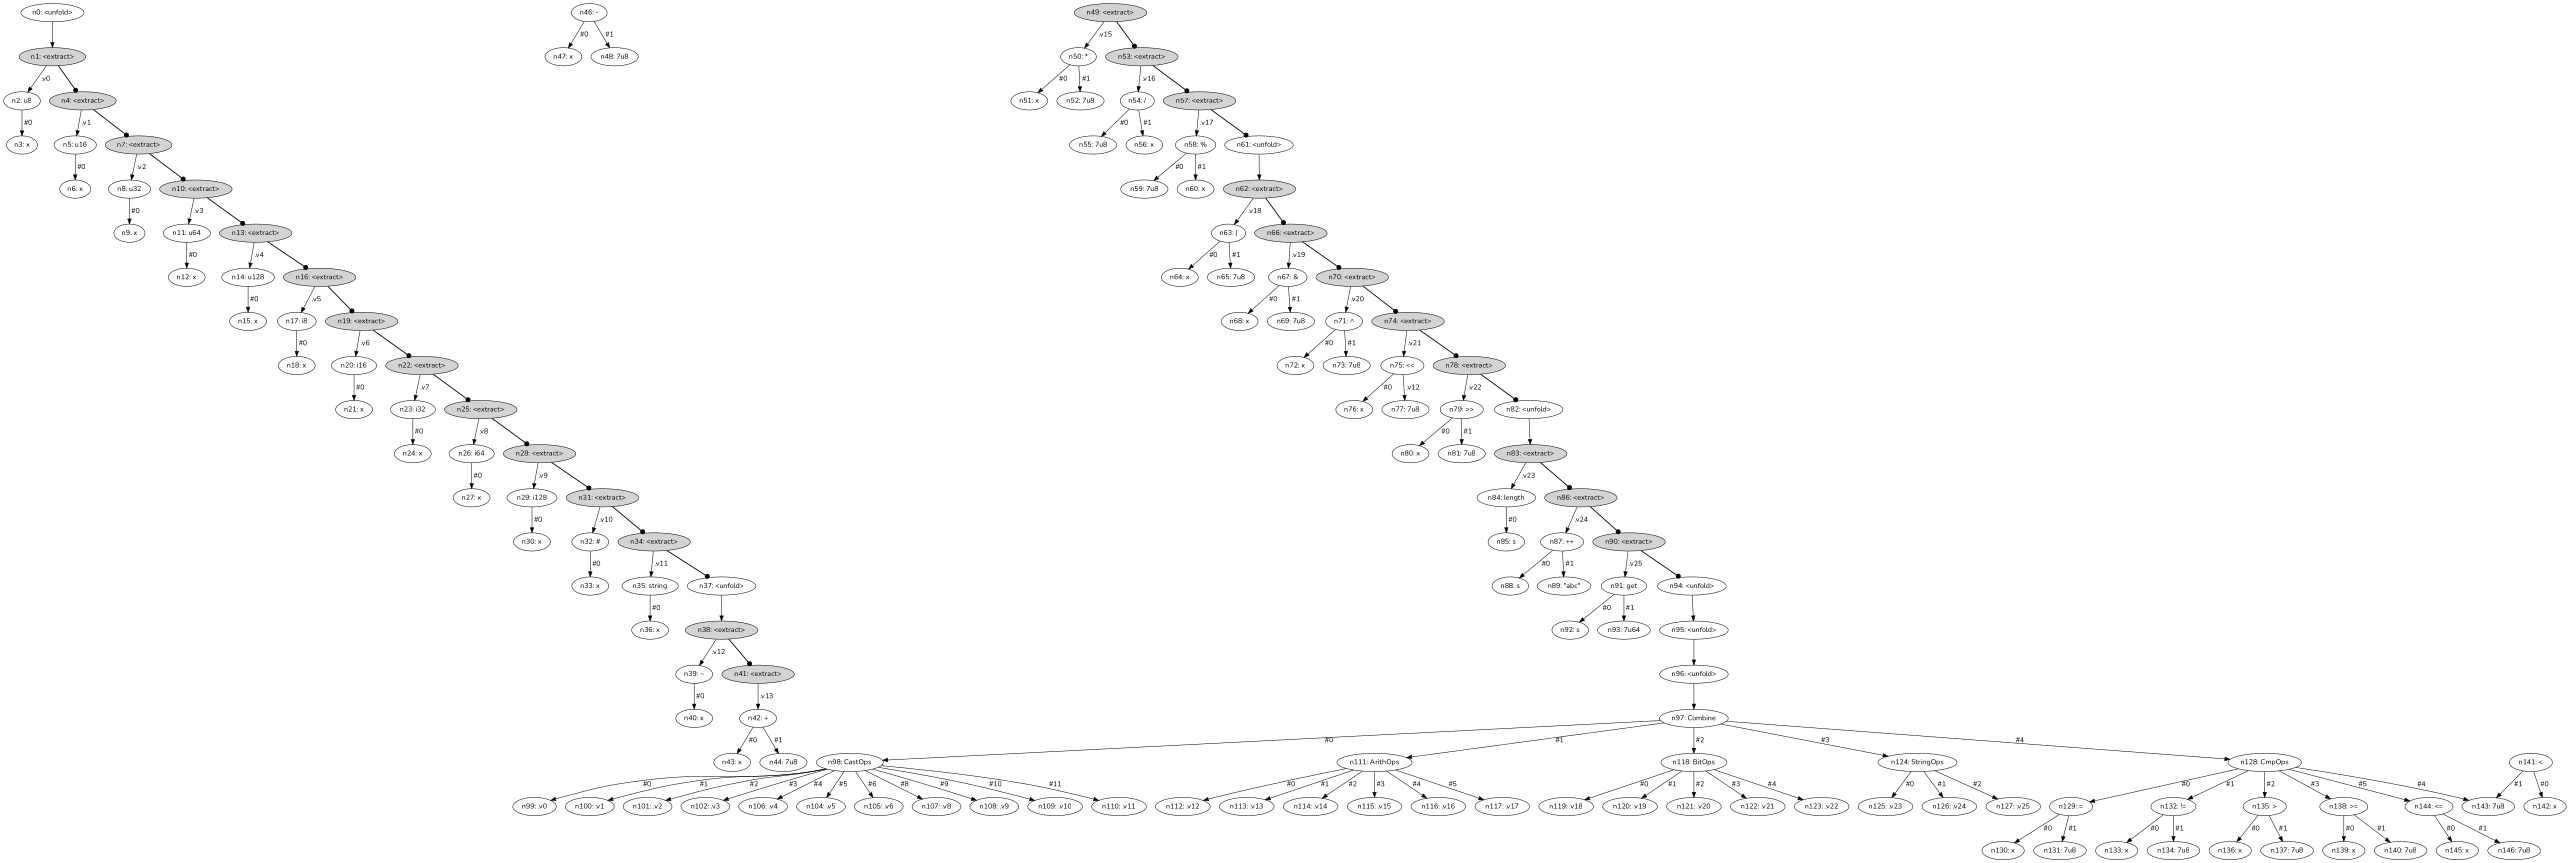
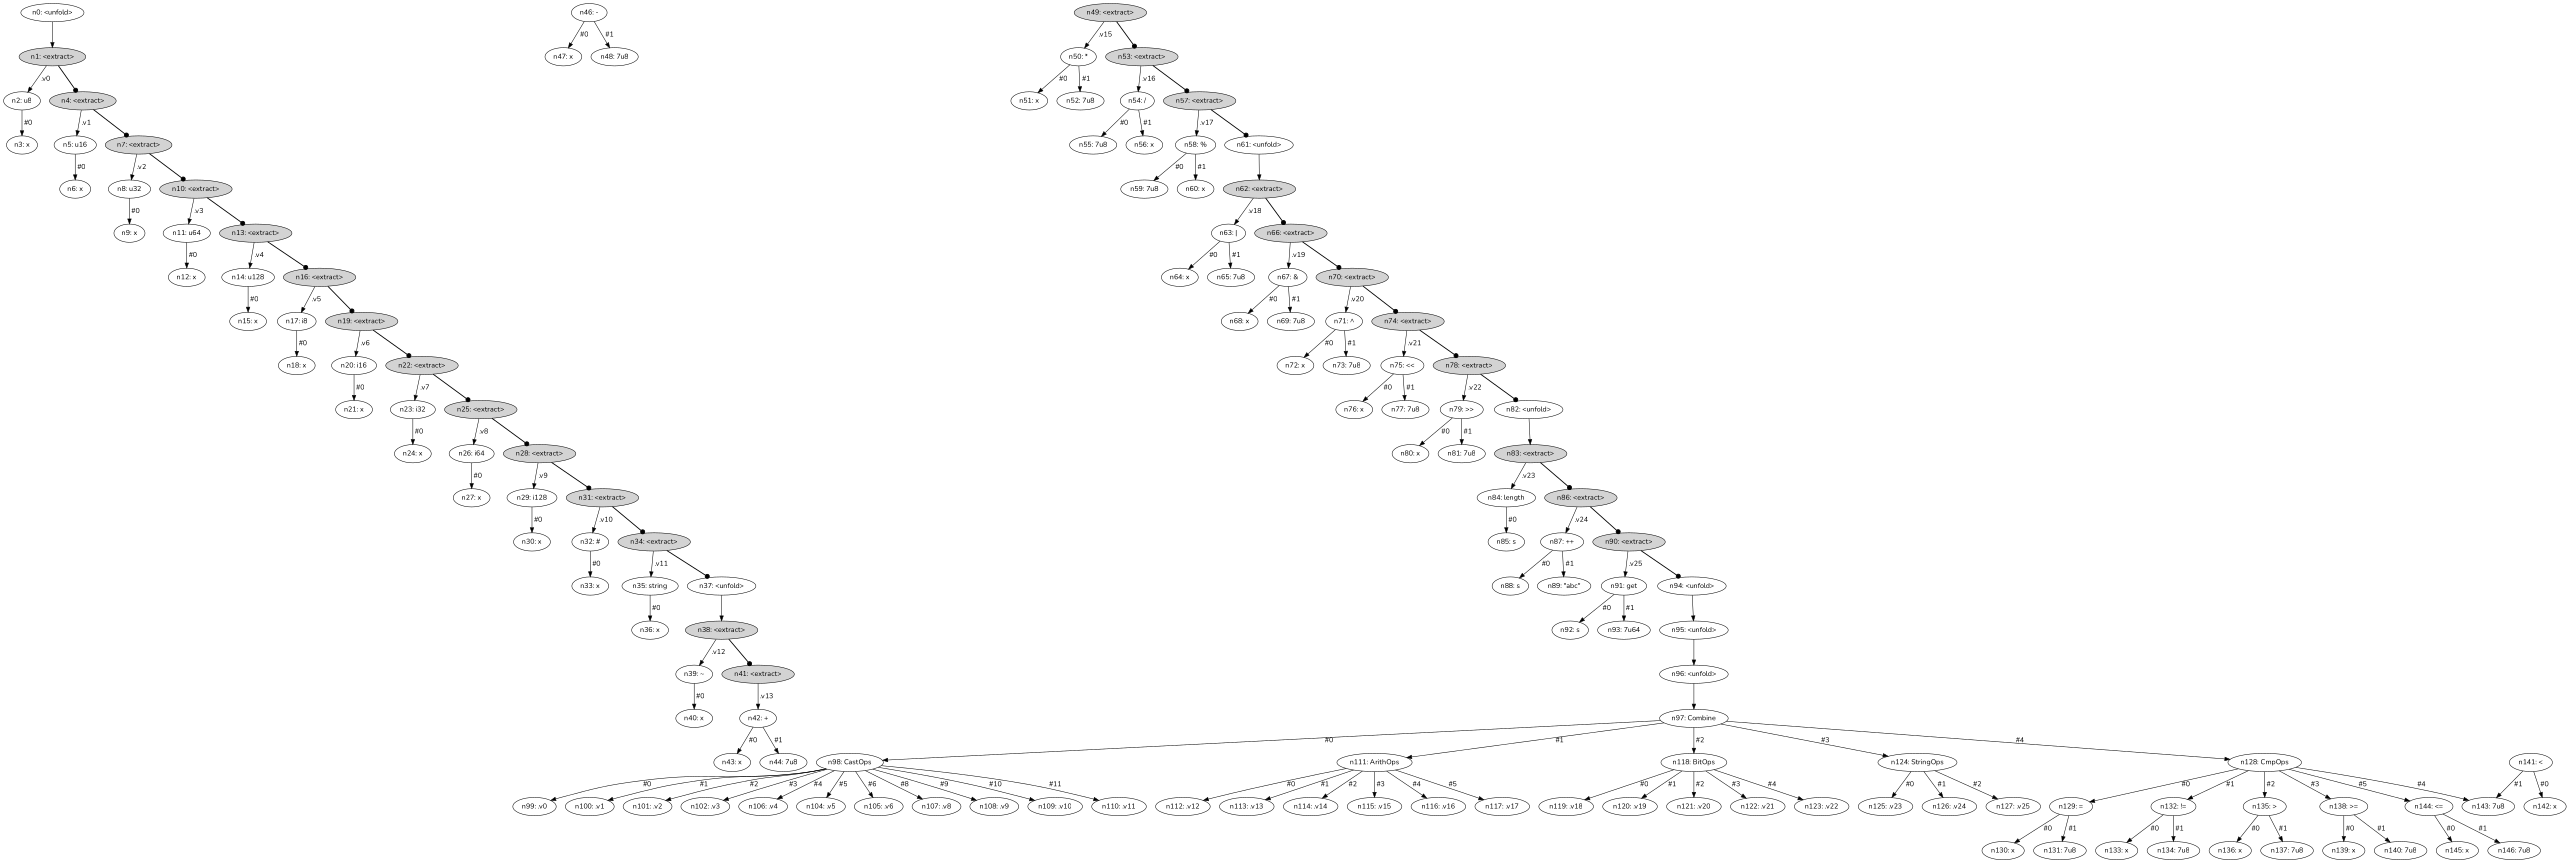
(1413, 388) -> (1411, 388)
